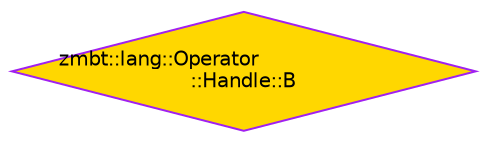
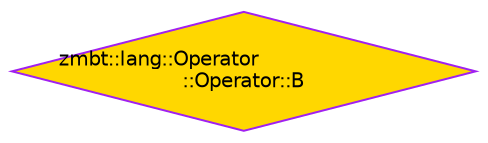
(244, 71) -> (244, 71)
